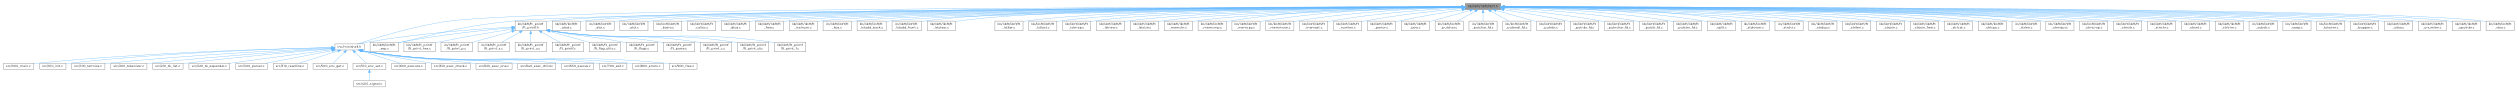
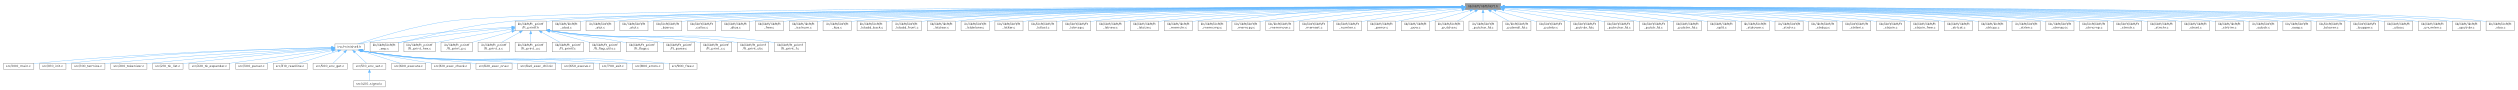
none -> (975, 26)
